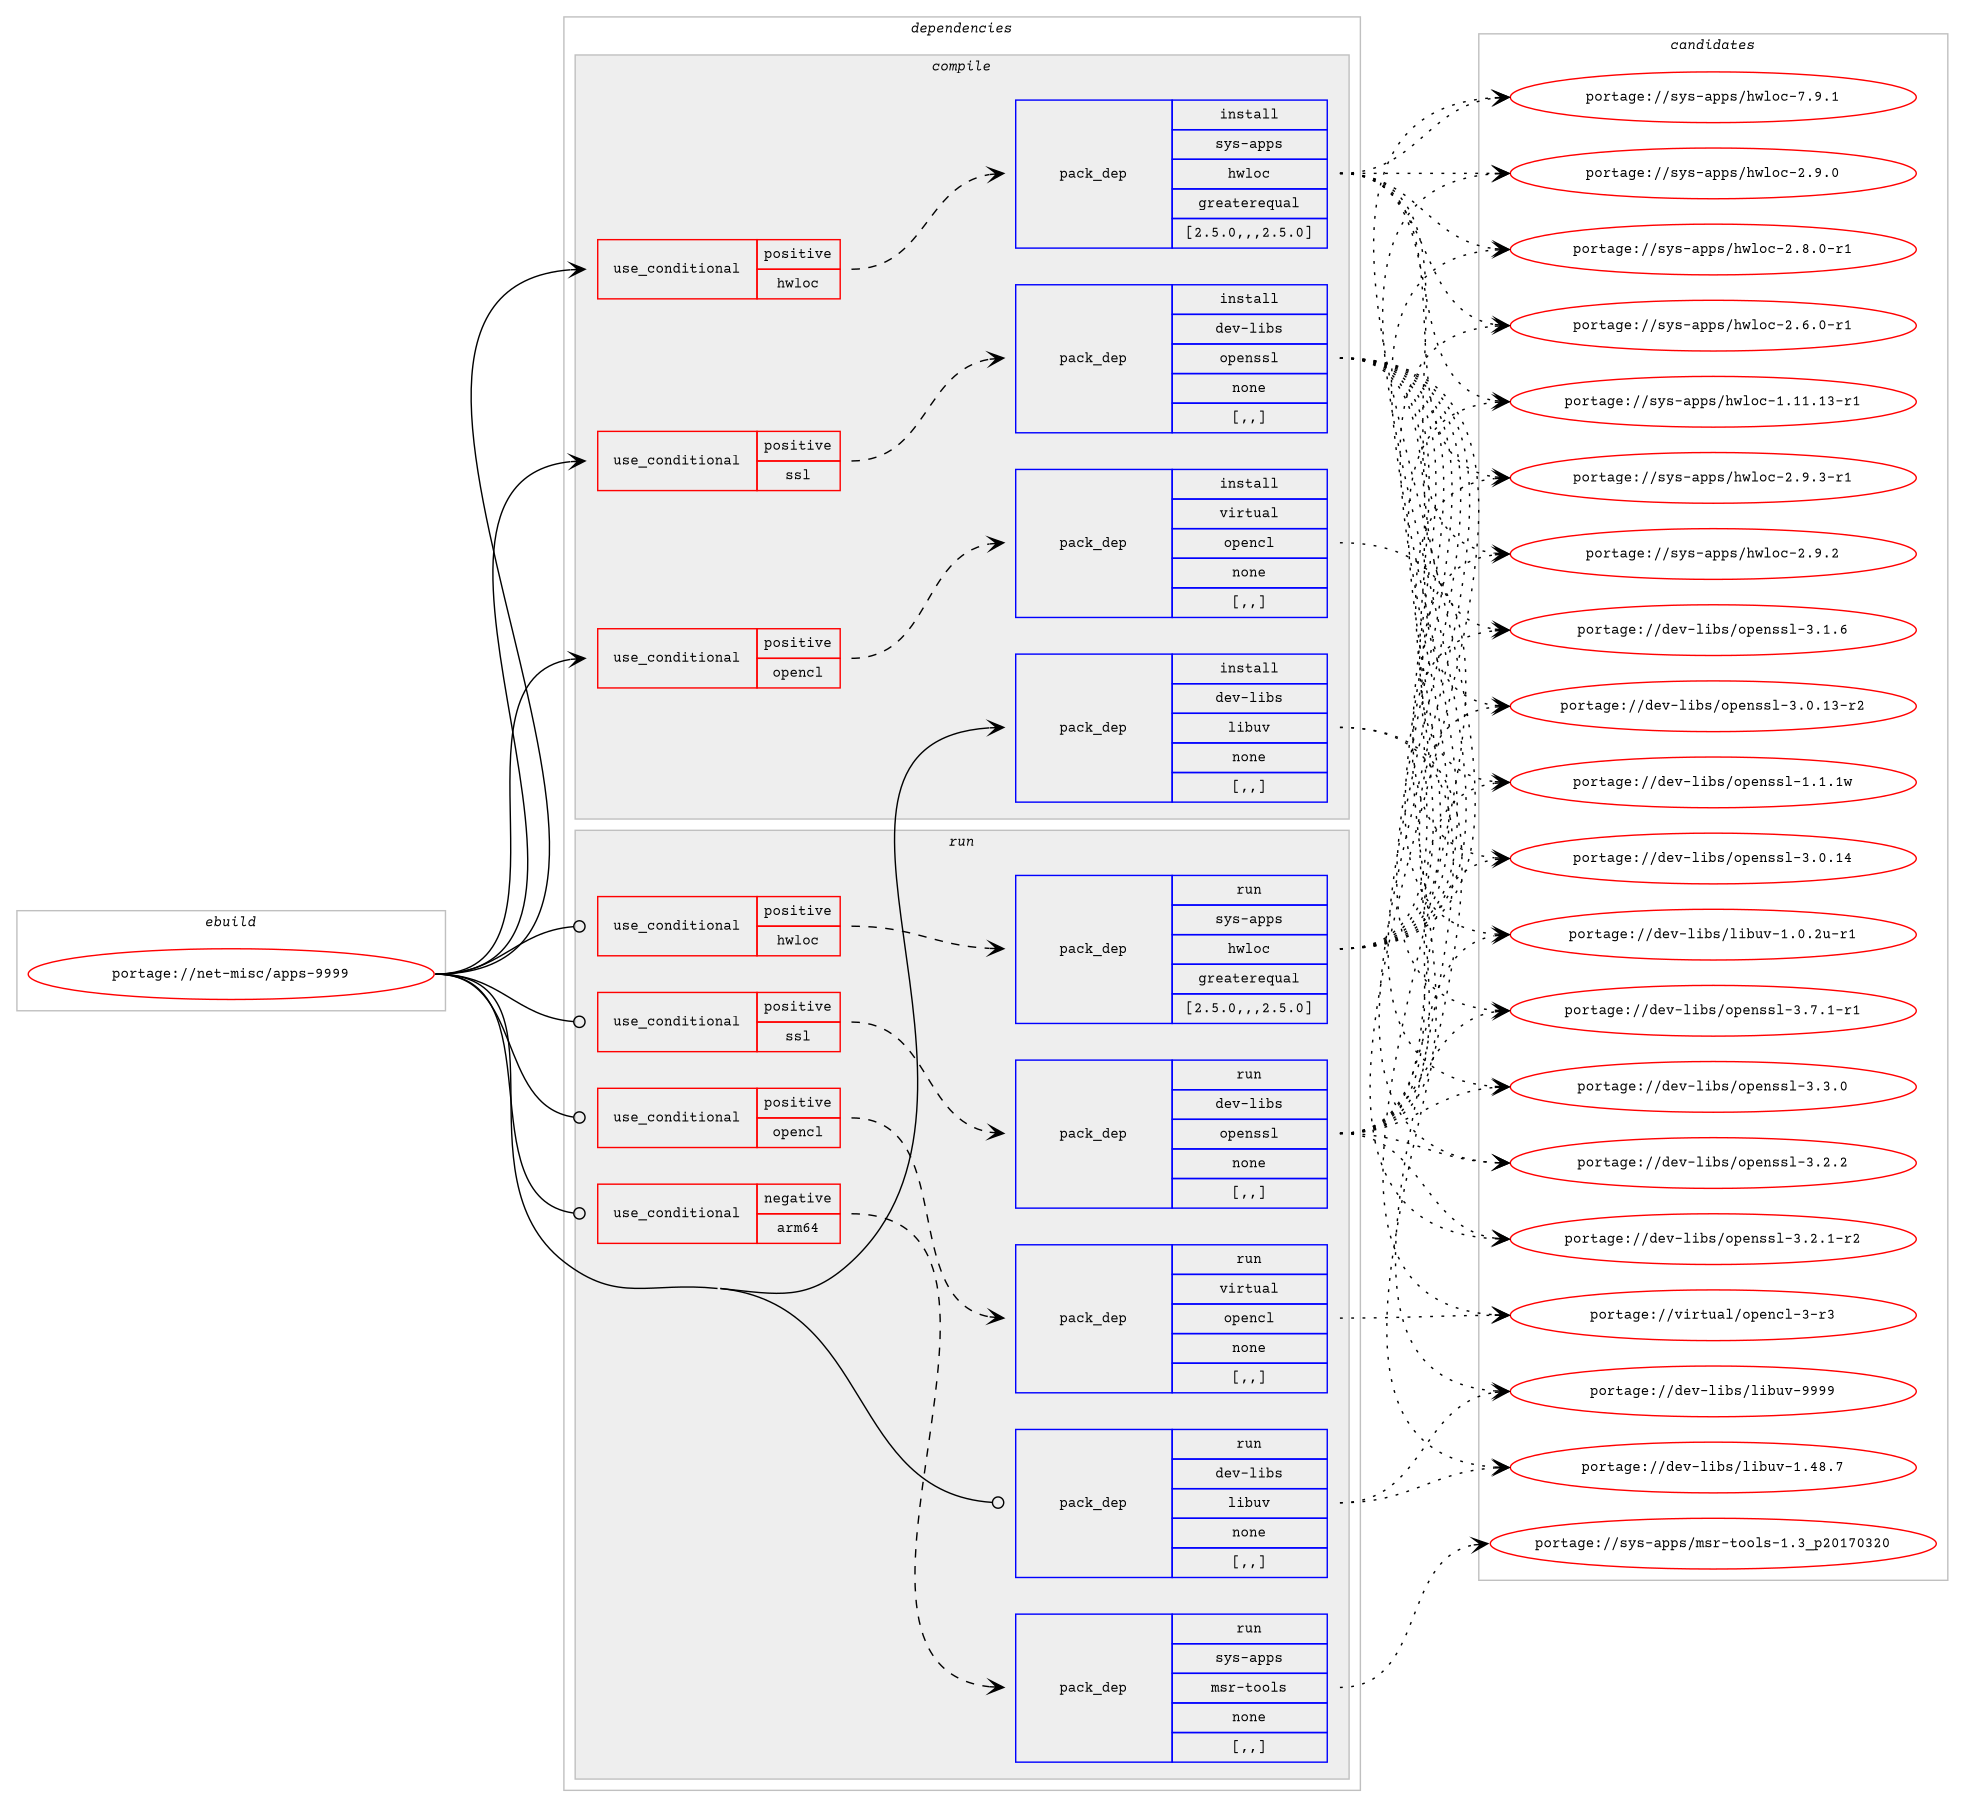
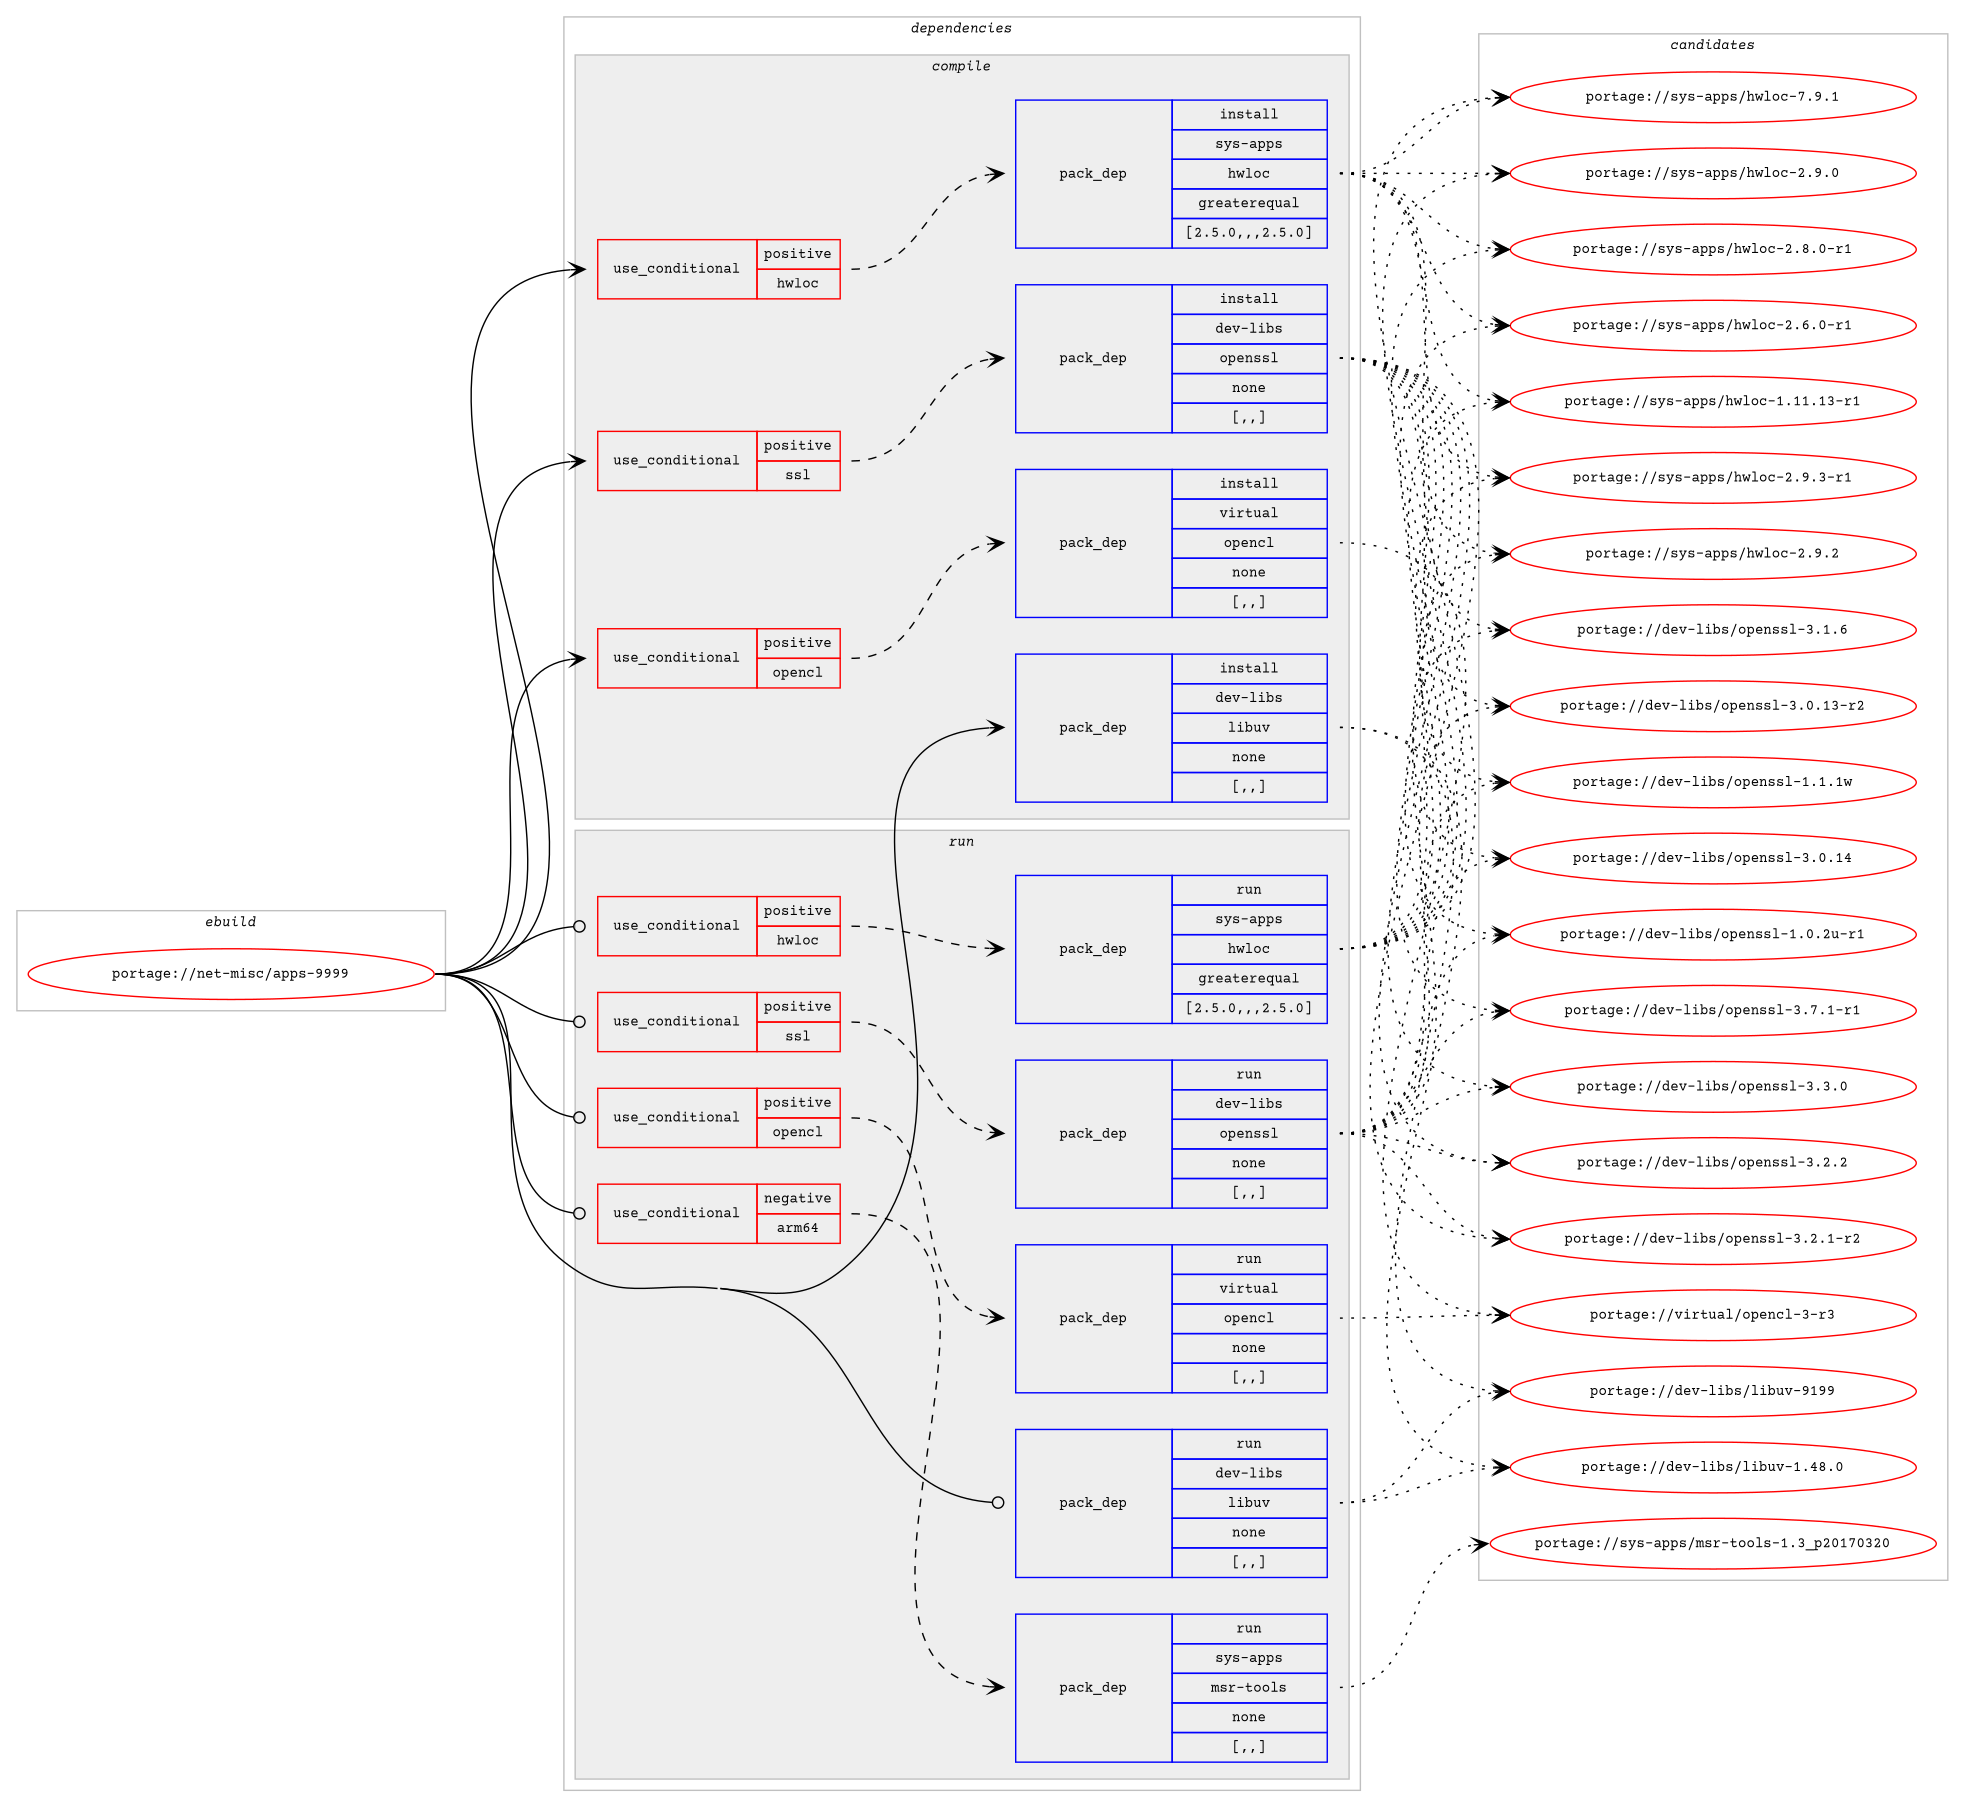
(1713, 935) -> (1713, 935)
(1713, 1391) -> (1713, 1391)
(1713, 1468) -> (1713, 1468)
